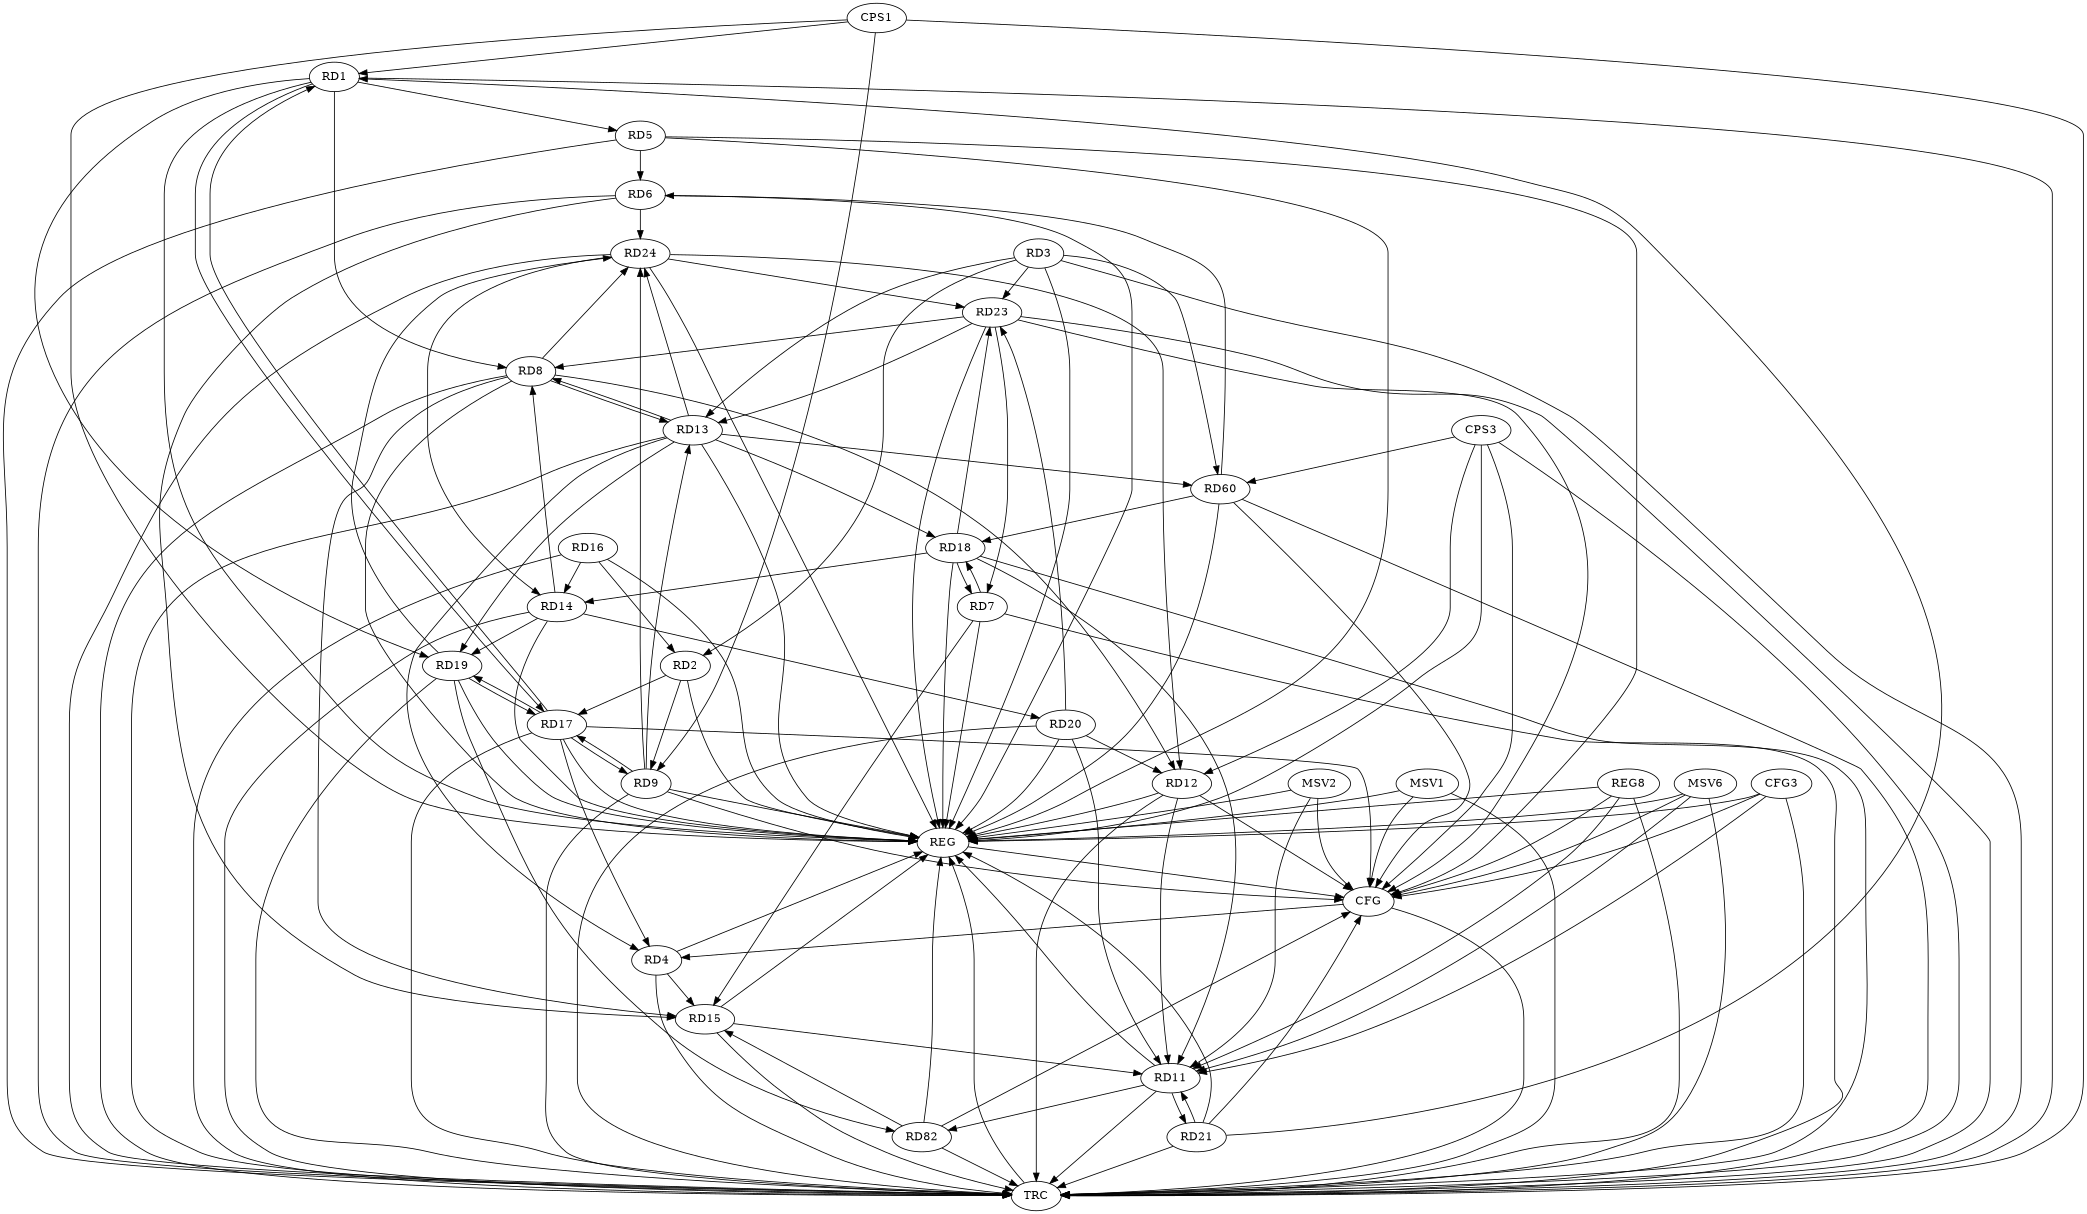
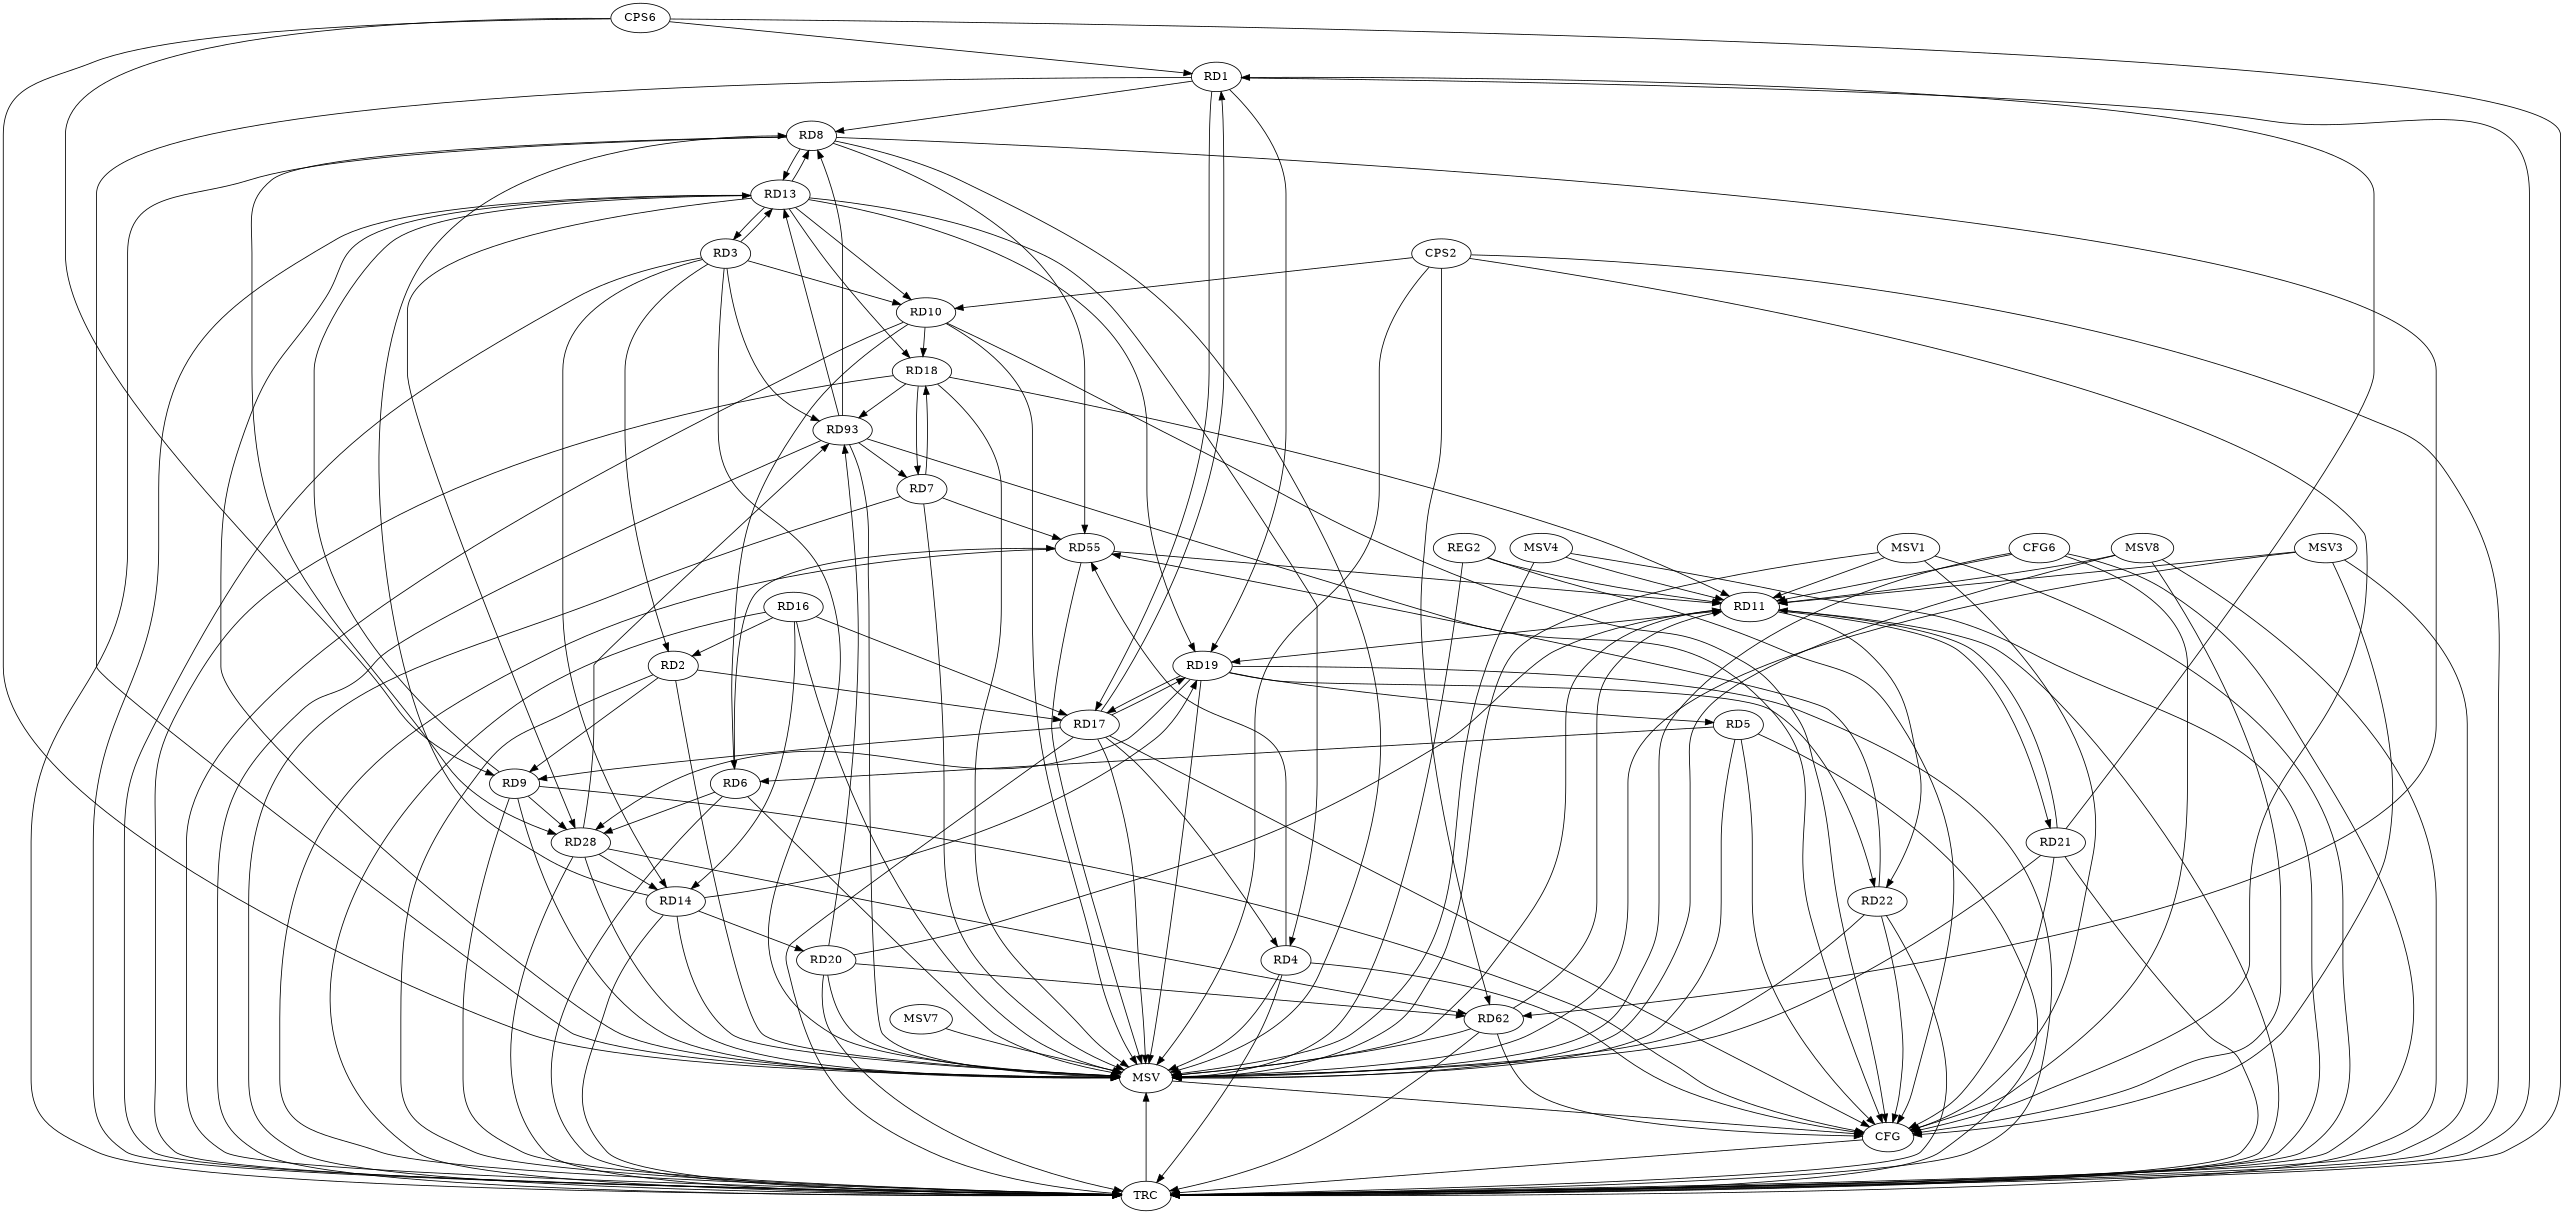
(877, 18) -> (641, 18)
(483, 106) -> (1467, 703)
none -> (751, 220)
(640, 254) -> (581, 843)
(992, 312) -> (843, 430)
(1481, 430) -> (1441, 254)
(1220, 489) -> (926, 312)
none -> (1541, 548)
none -> (1833, 576)
(752, 578) -> (563, 540)
none -> (1480, 636)
(609, 755) -> (931, 662)
(1182, 784) -> (1494, 1019)
(1319, 784) -> (1464, 548)
(1629, 784) -> (2142, 548)
(1705, 784) -> (2039, 548)
(1782, 784) -> (2326, 548)
(943, 843) -> (1146, 1078)
(1016, 931) -> (1576, 1025)
(705, 1019) -> (1085, 548)
none -> (921, 1019)
(922, 1137) -> (1877, 901)
none -> (475, 1152)
